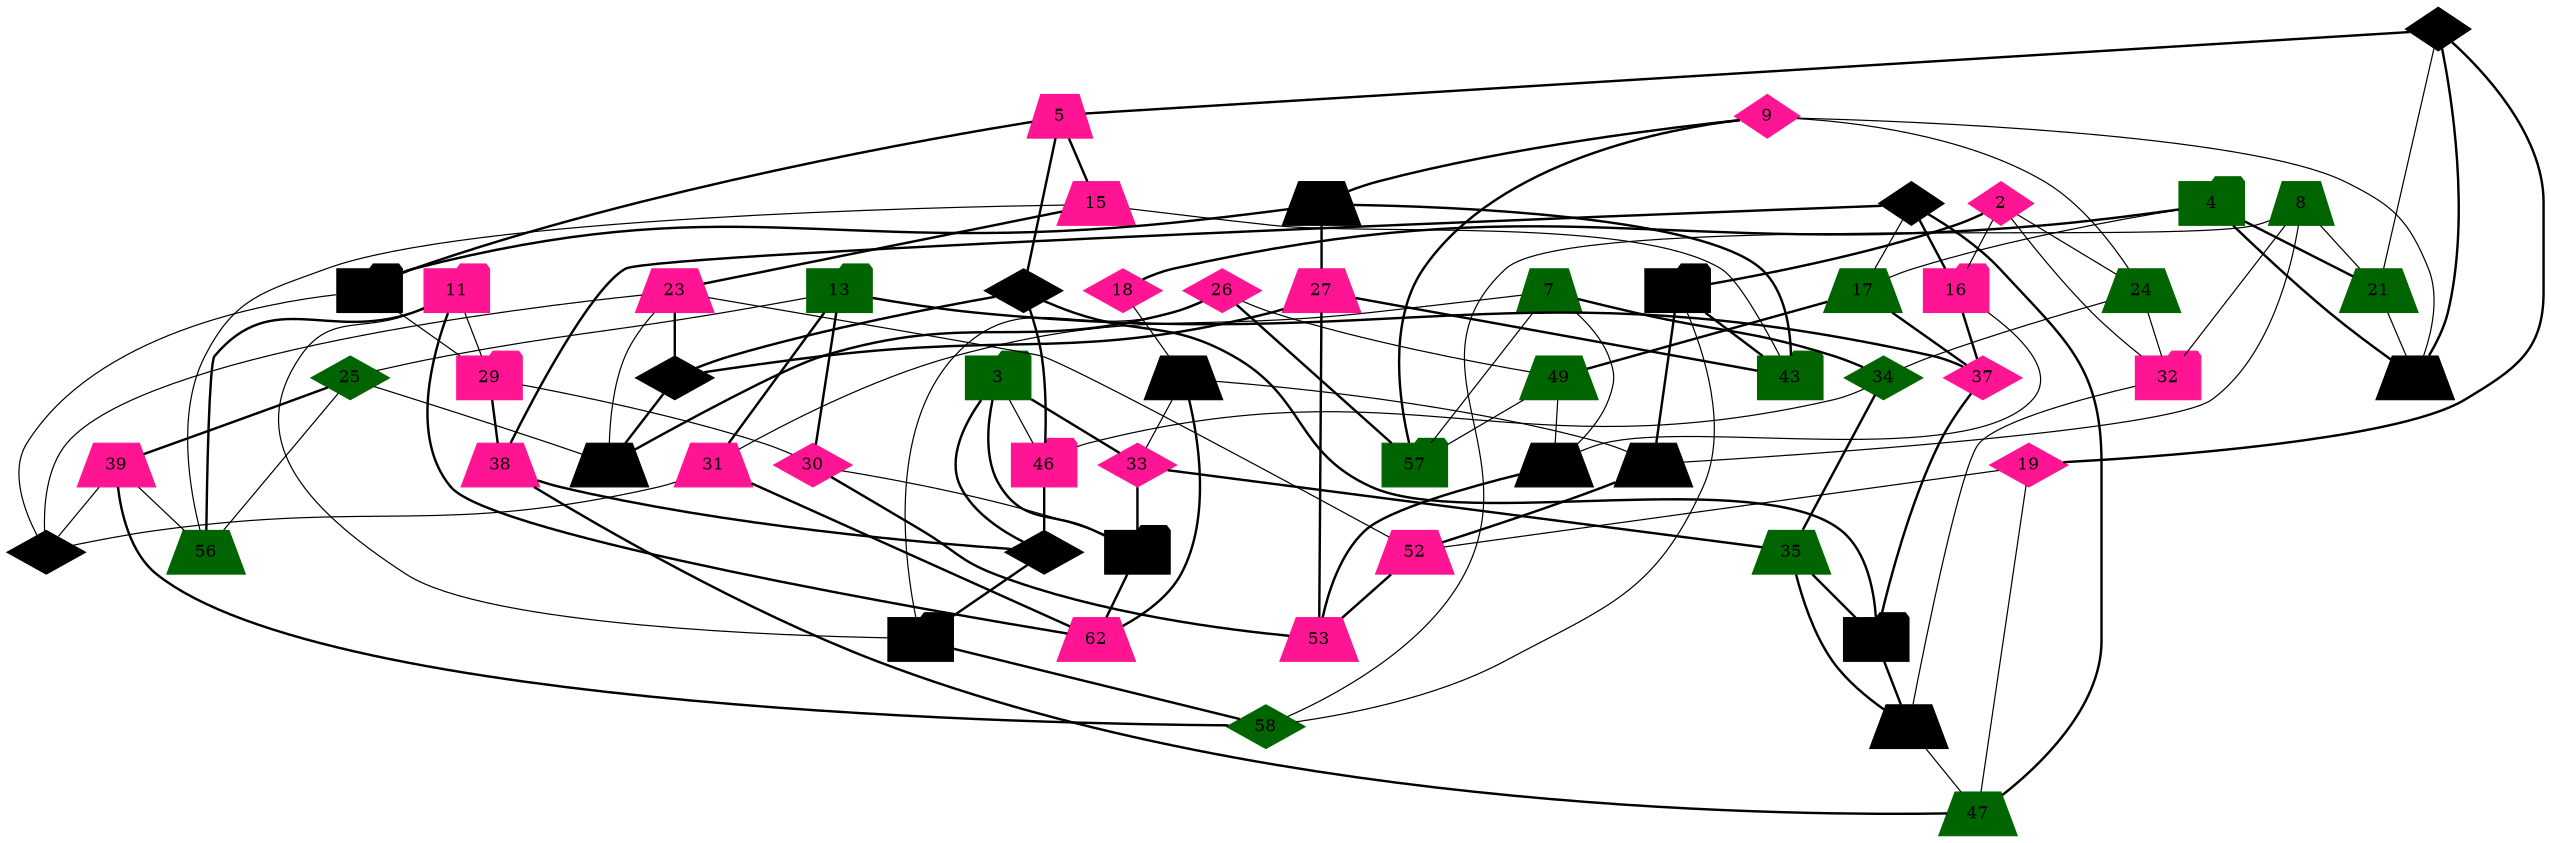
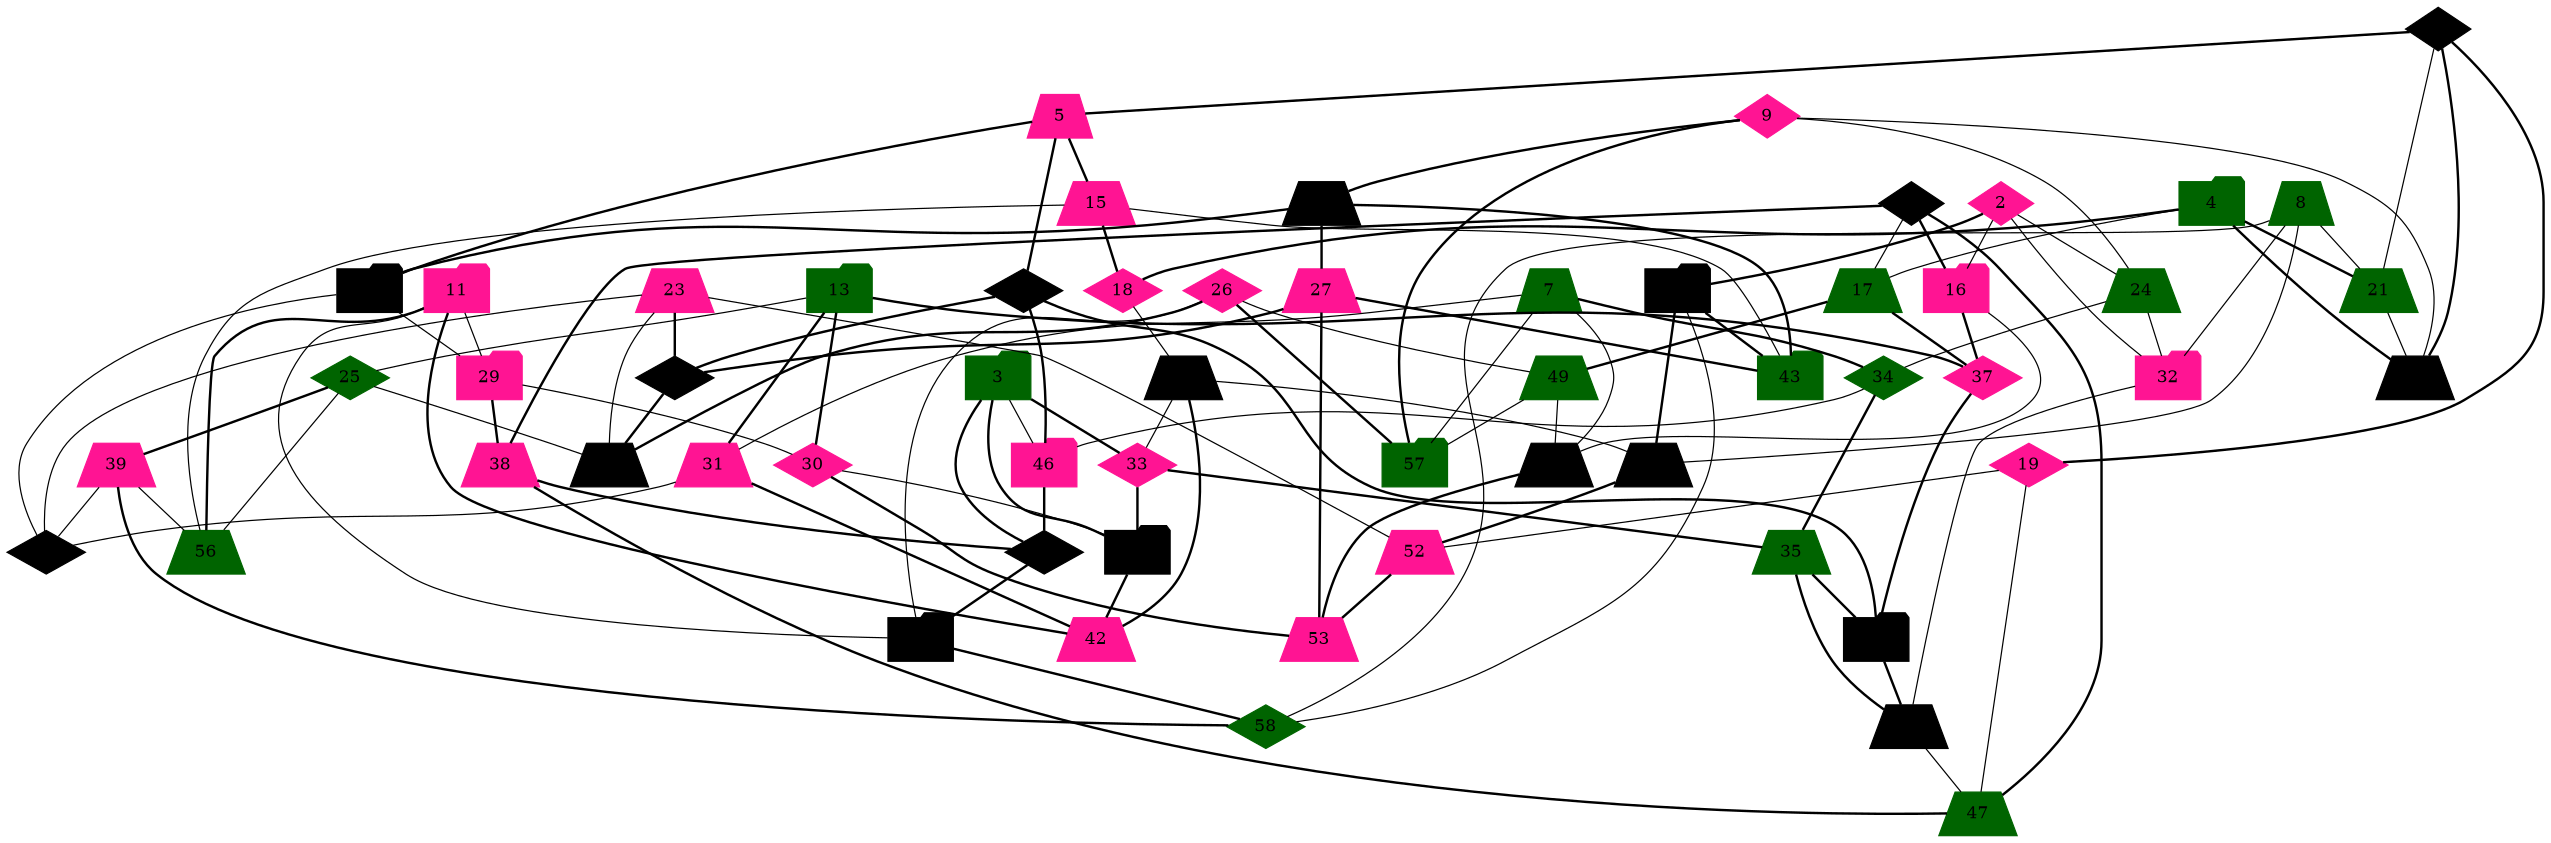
(820, 260) -> (1110, 249)
(1096, 639) -> (1096, 639)
